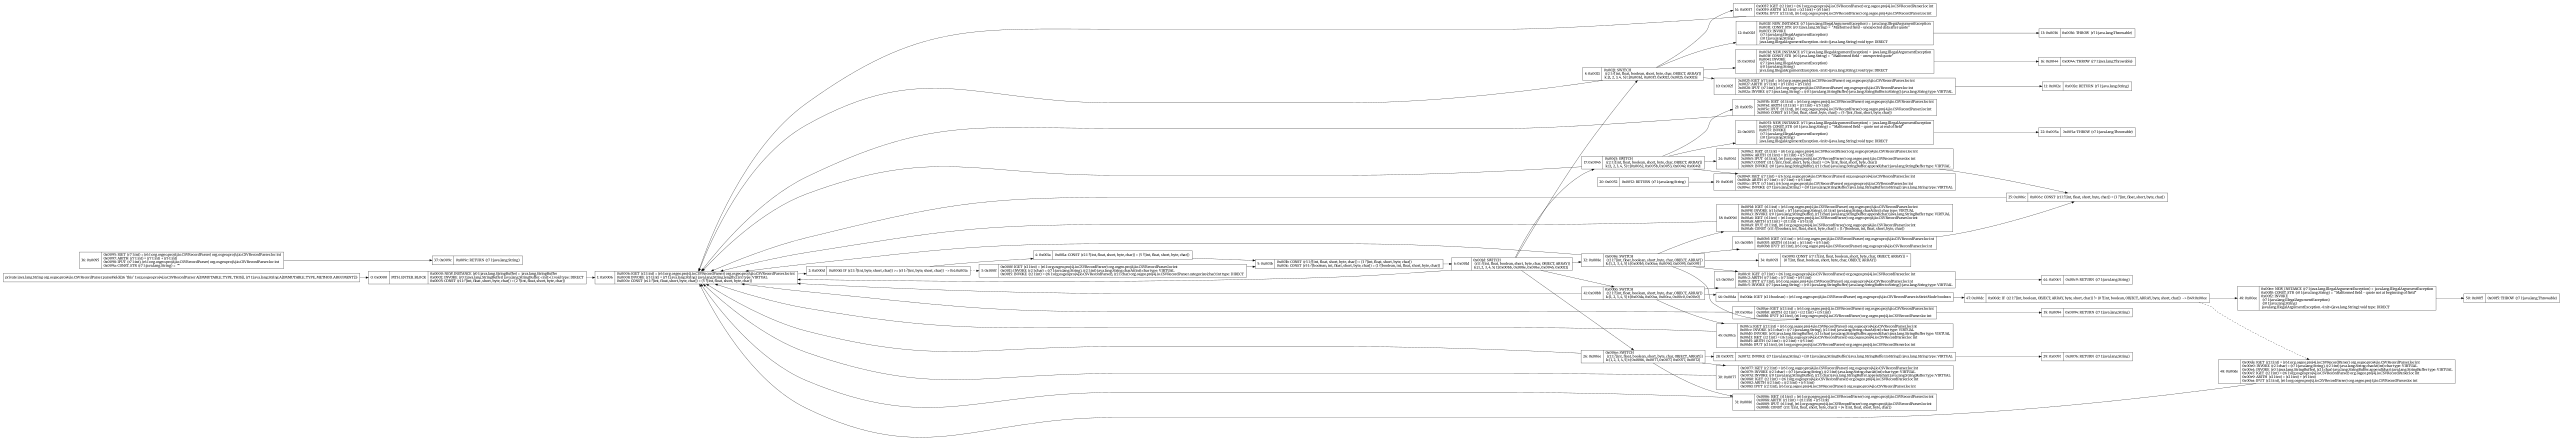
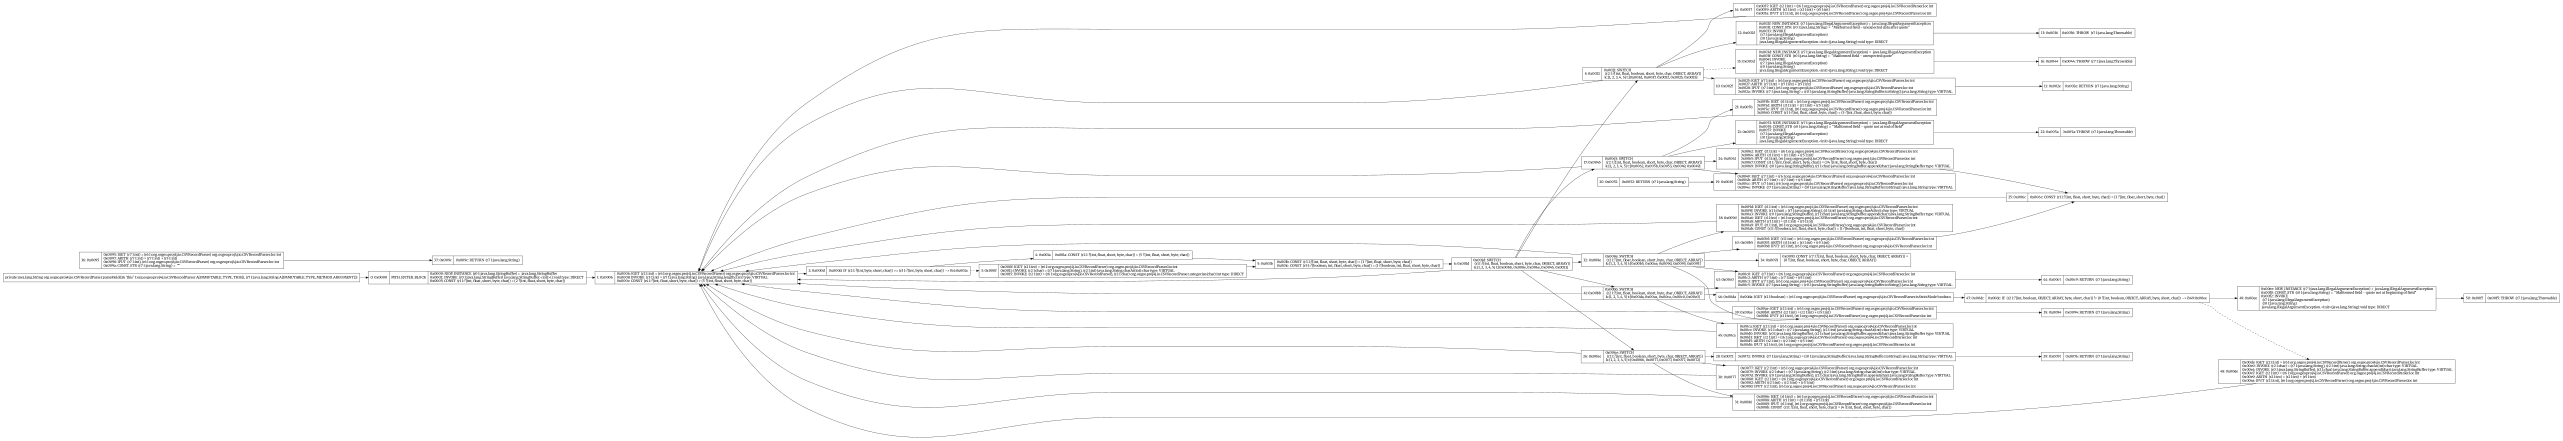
(1718, 69) -> (1718, 69)
